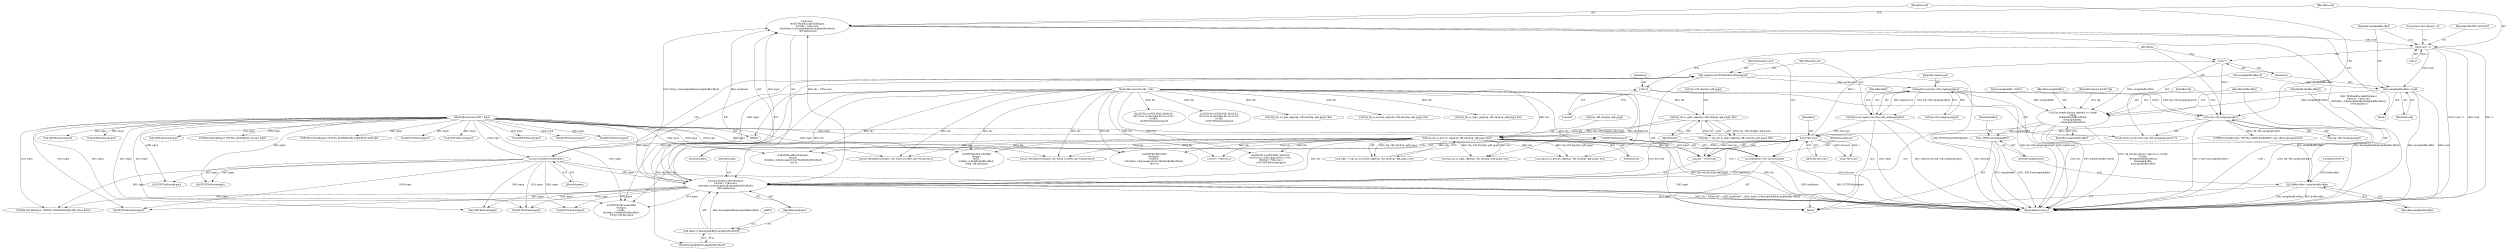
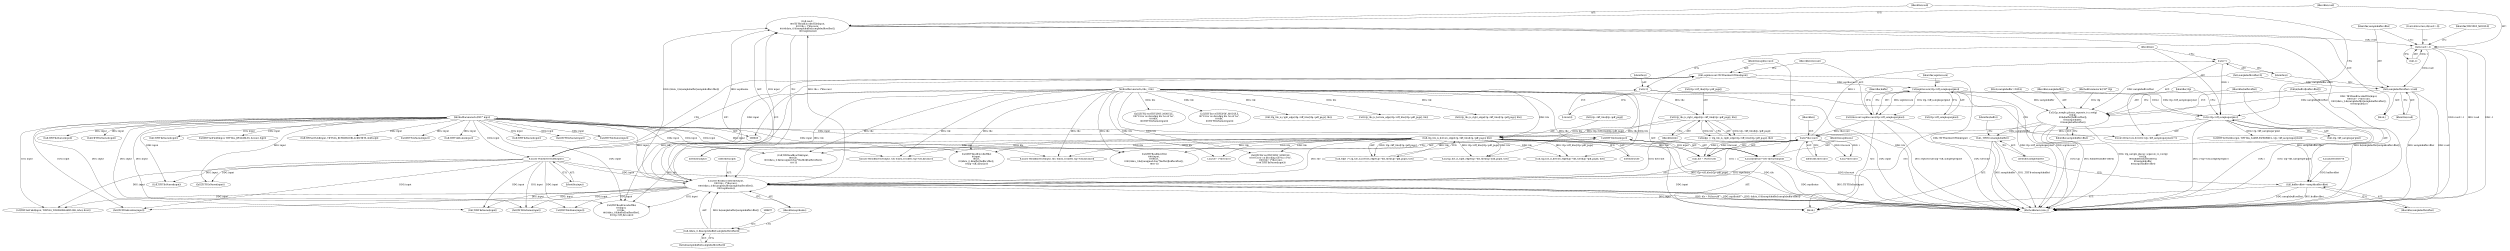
(2322, 54) -> (2405, 52)
(827, 102) -> (1636, 93)
